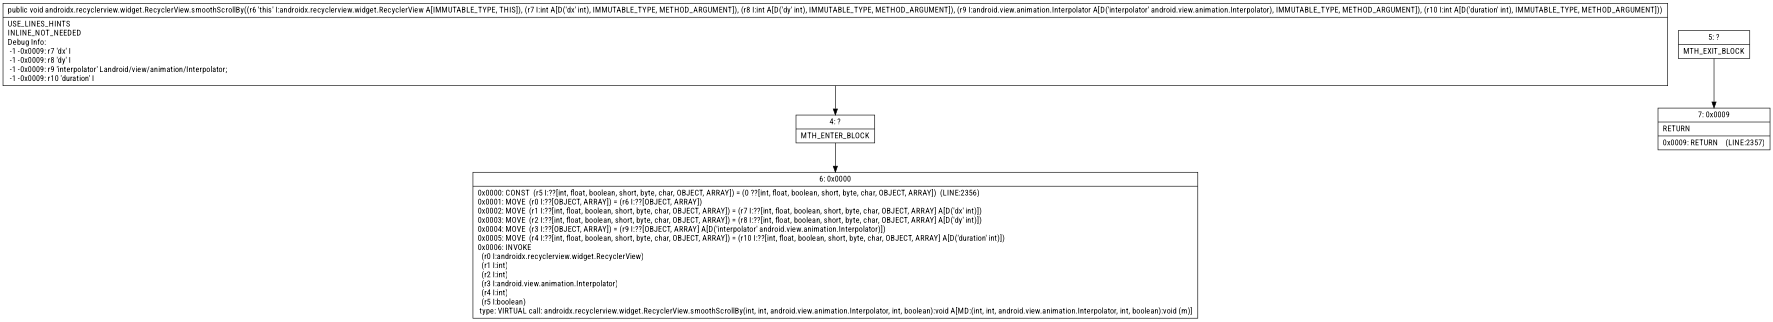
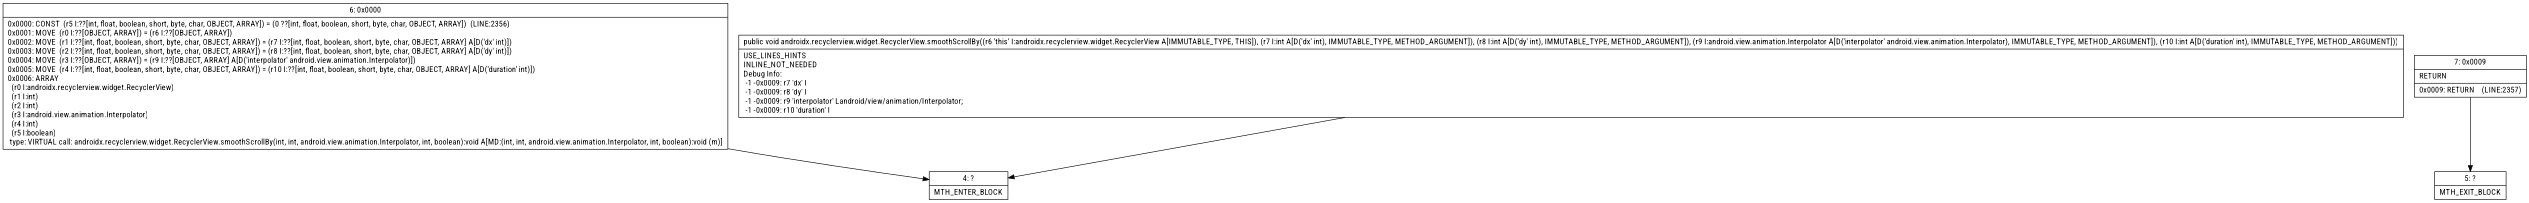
(1714, 80) -> (2470, 131)
(835, 155) -> (825, 165)
(507, 247) -> (35, 78)
